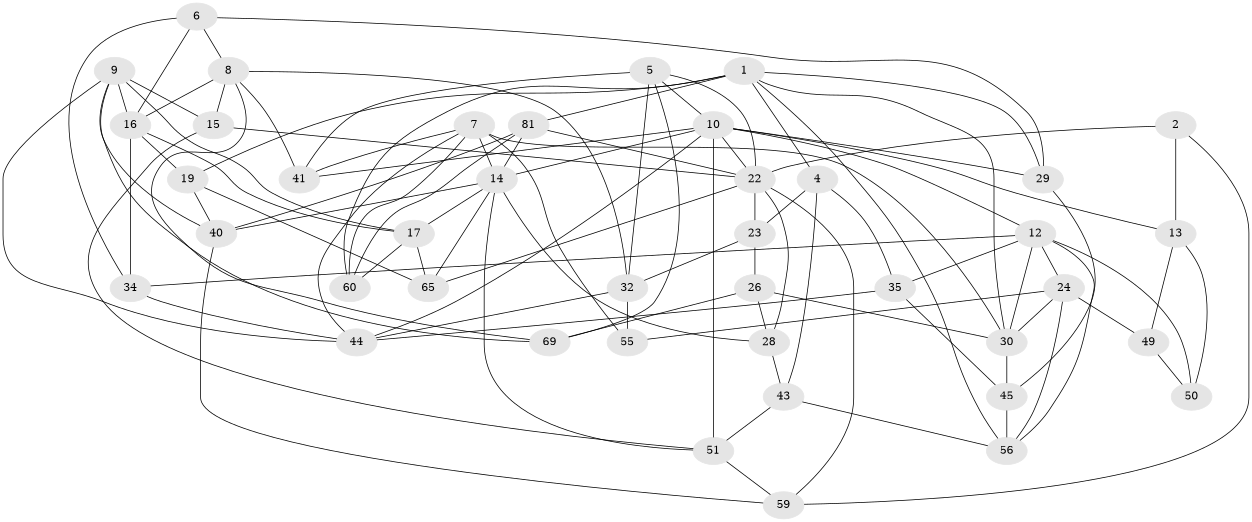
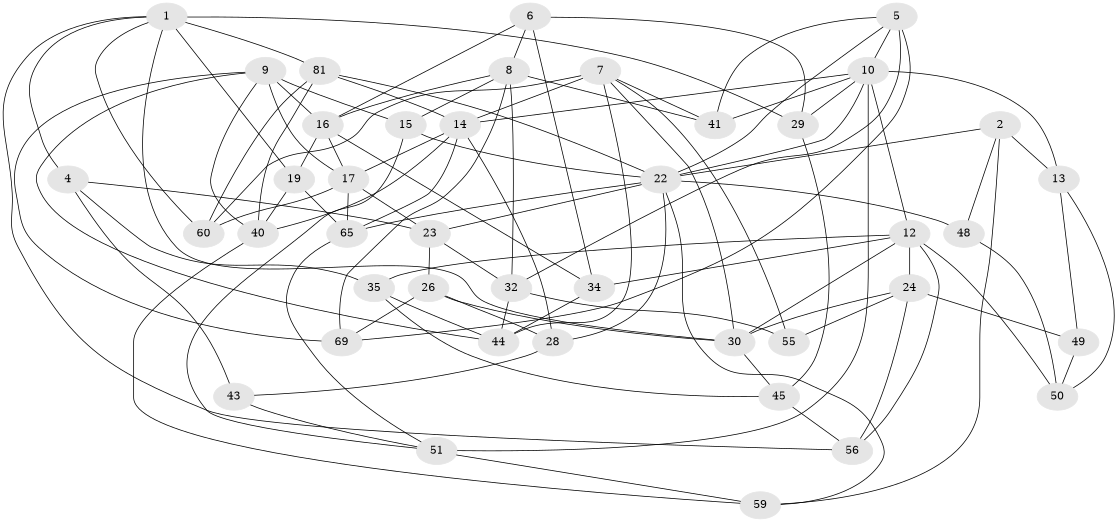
none -> (389, 207)
none -> (964, 234)
(561, 238) -> none
(504, 391) -> (314, 355)
(895, 424) -> none
